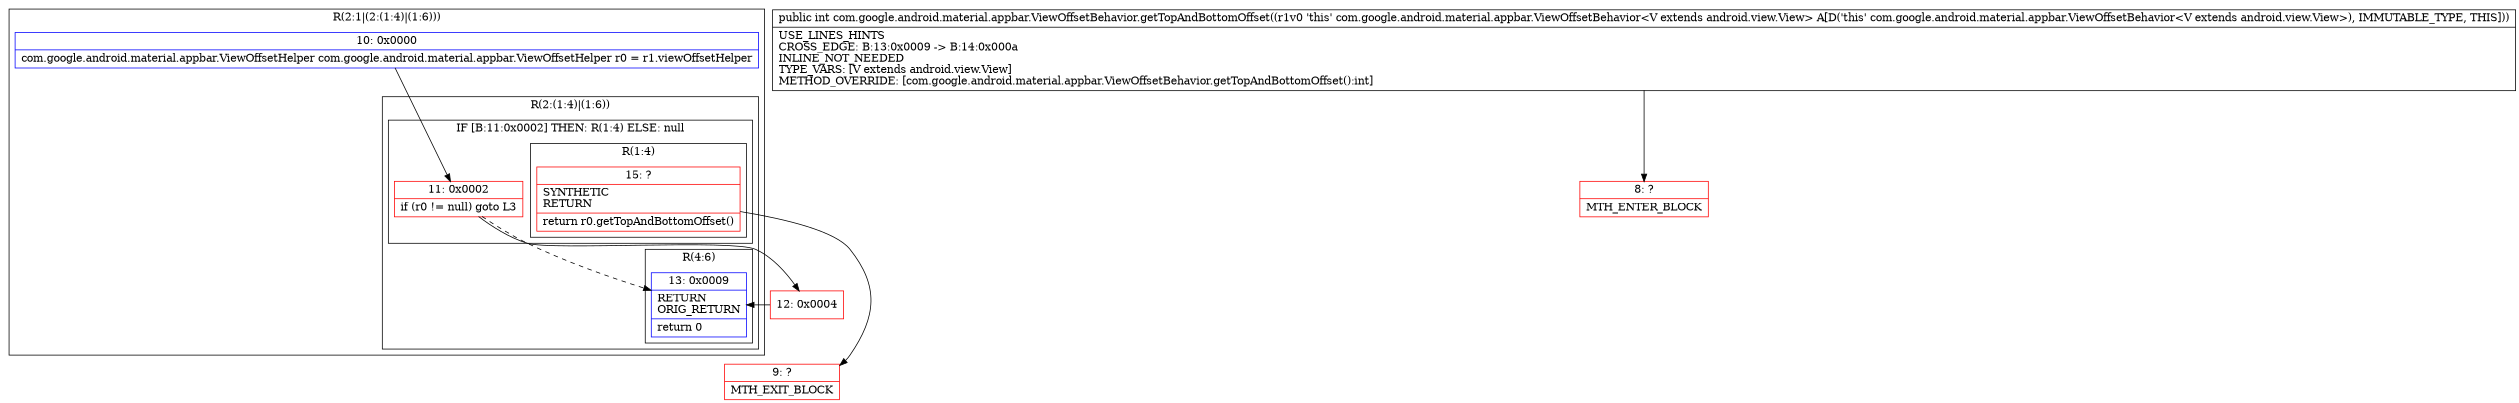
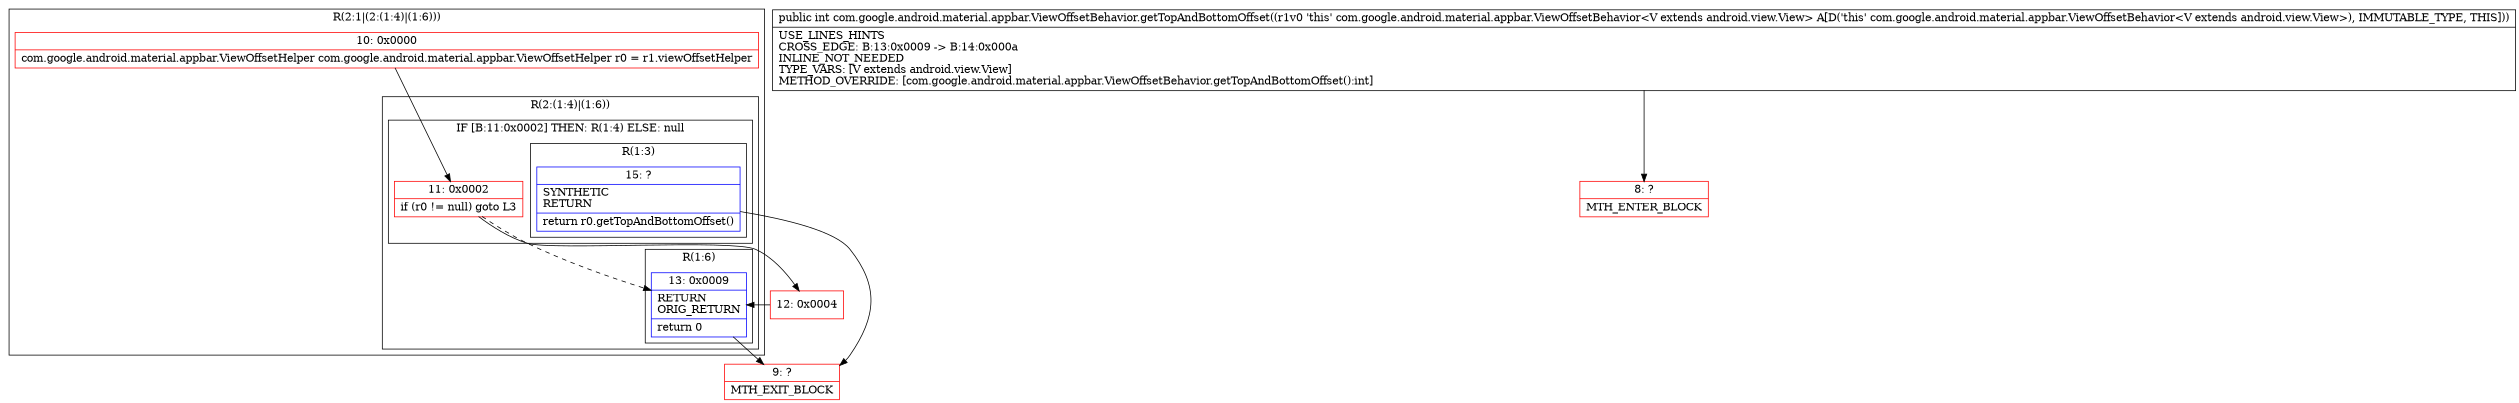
(387, 50) -> (387, 50)
(638, 152) -> (638, 152)
(638, 199) -> (638, 199)
(699, 258) -> (699, 258)
none -> (746, 348)
